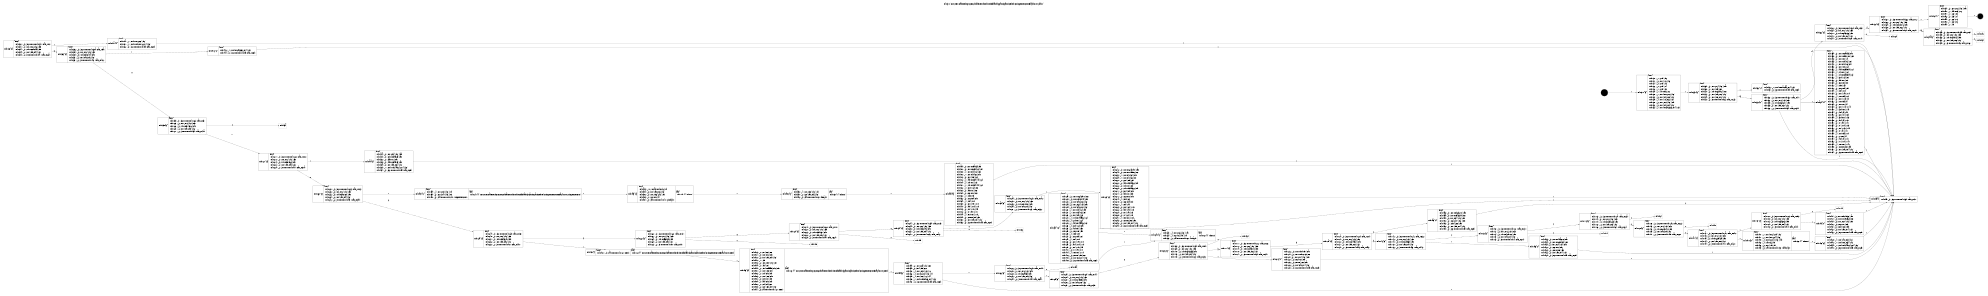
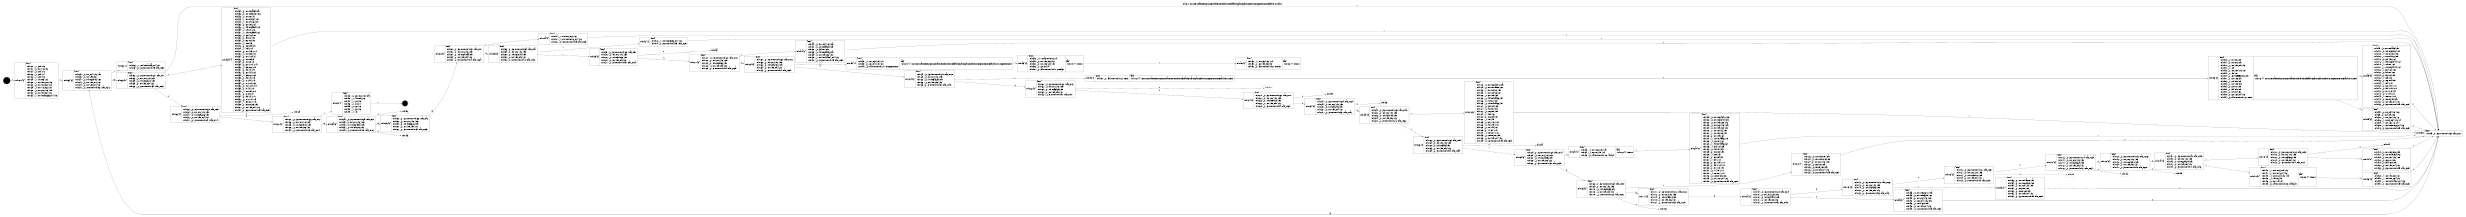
none -> (405, 124)
(895, 194) -> (2360, 77)
none -> (1245, 214)
(1124, 234) -> (1661, 150)
(968, 273) -> (1411, 130)
